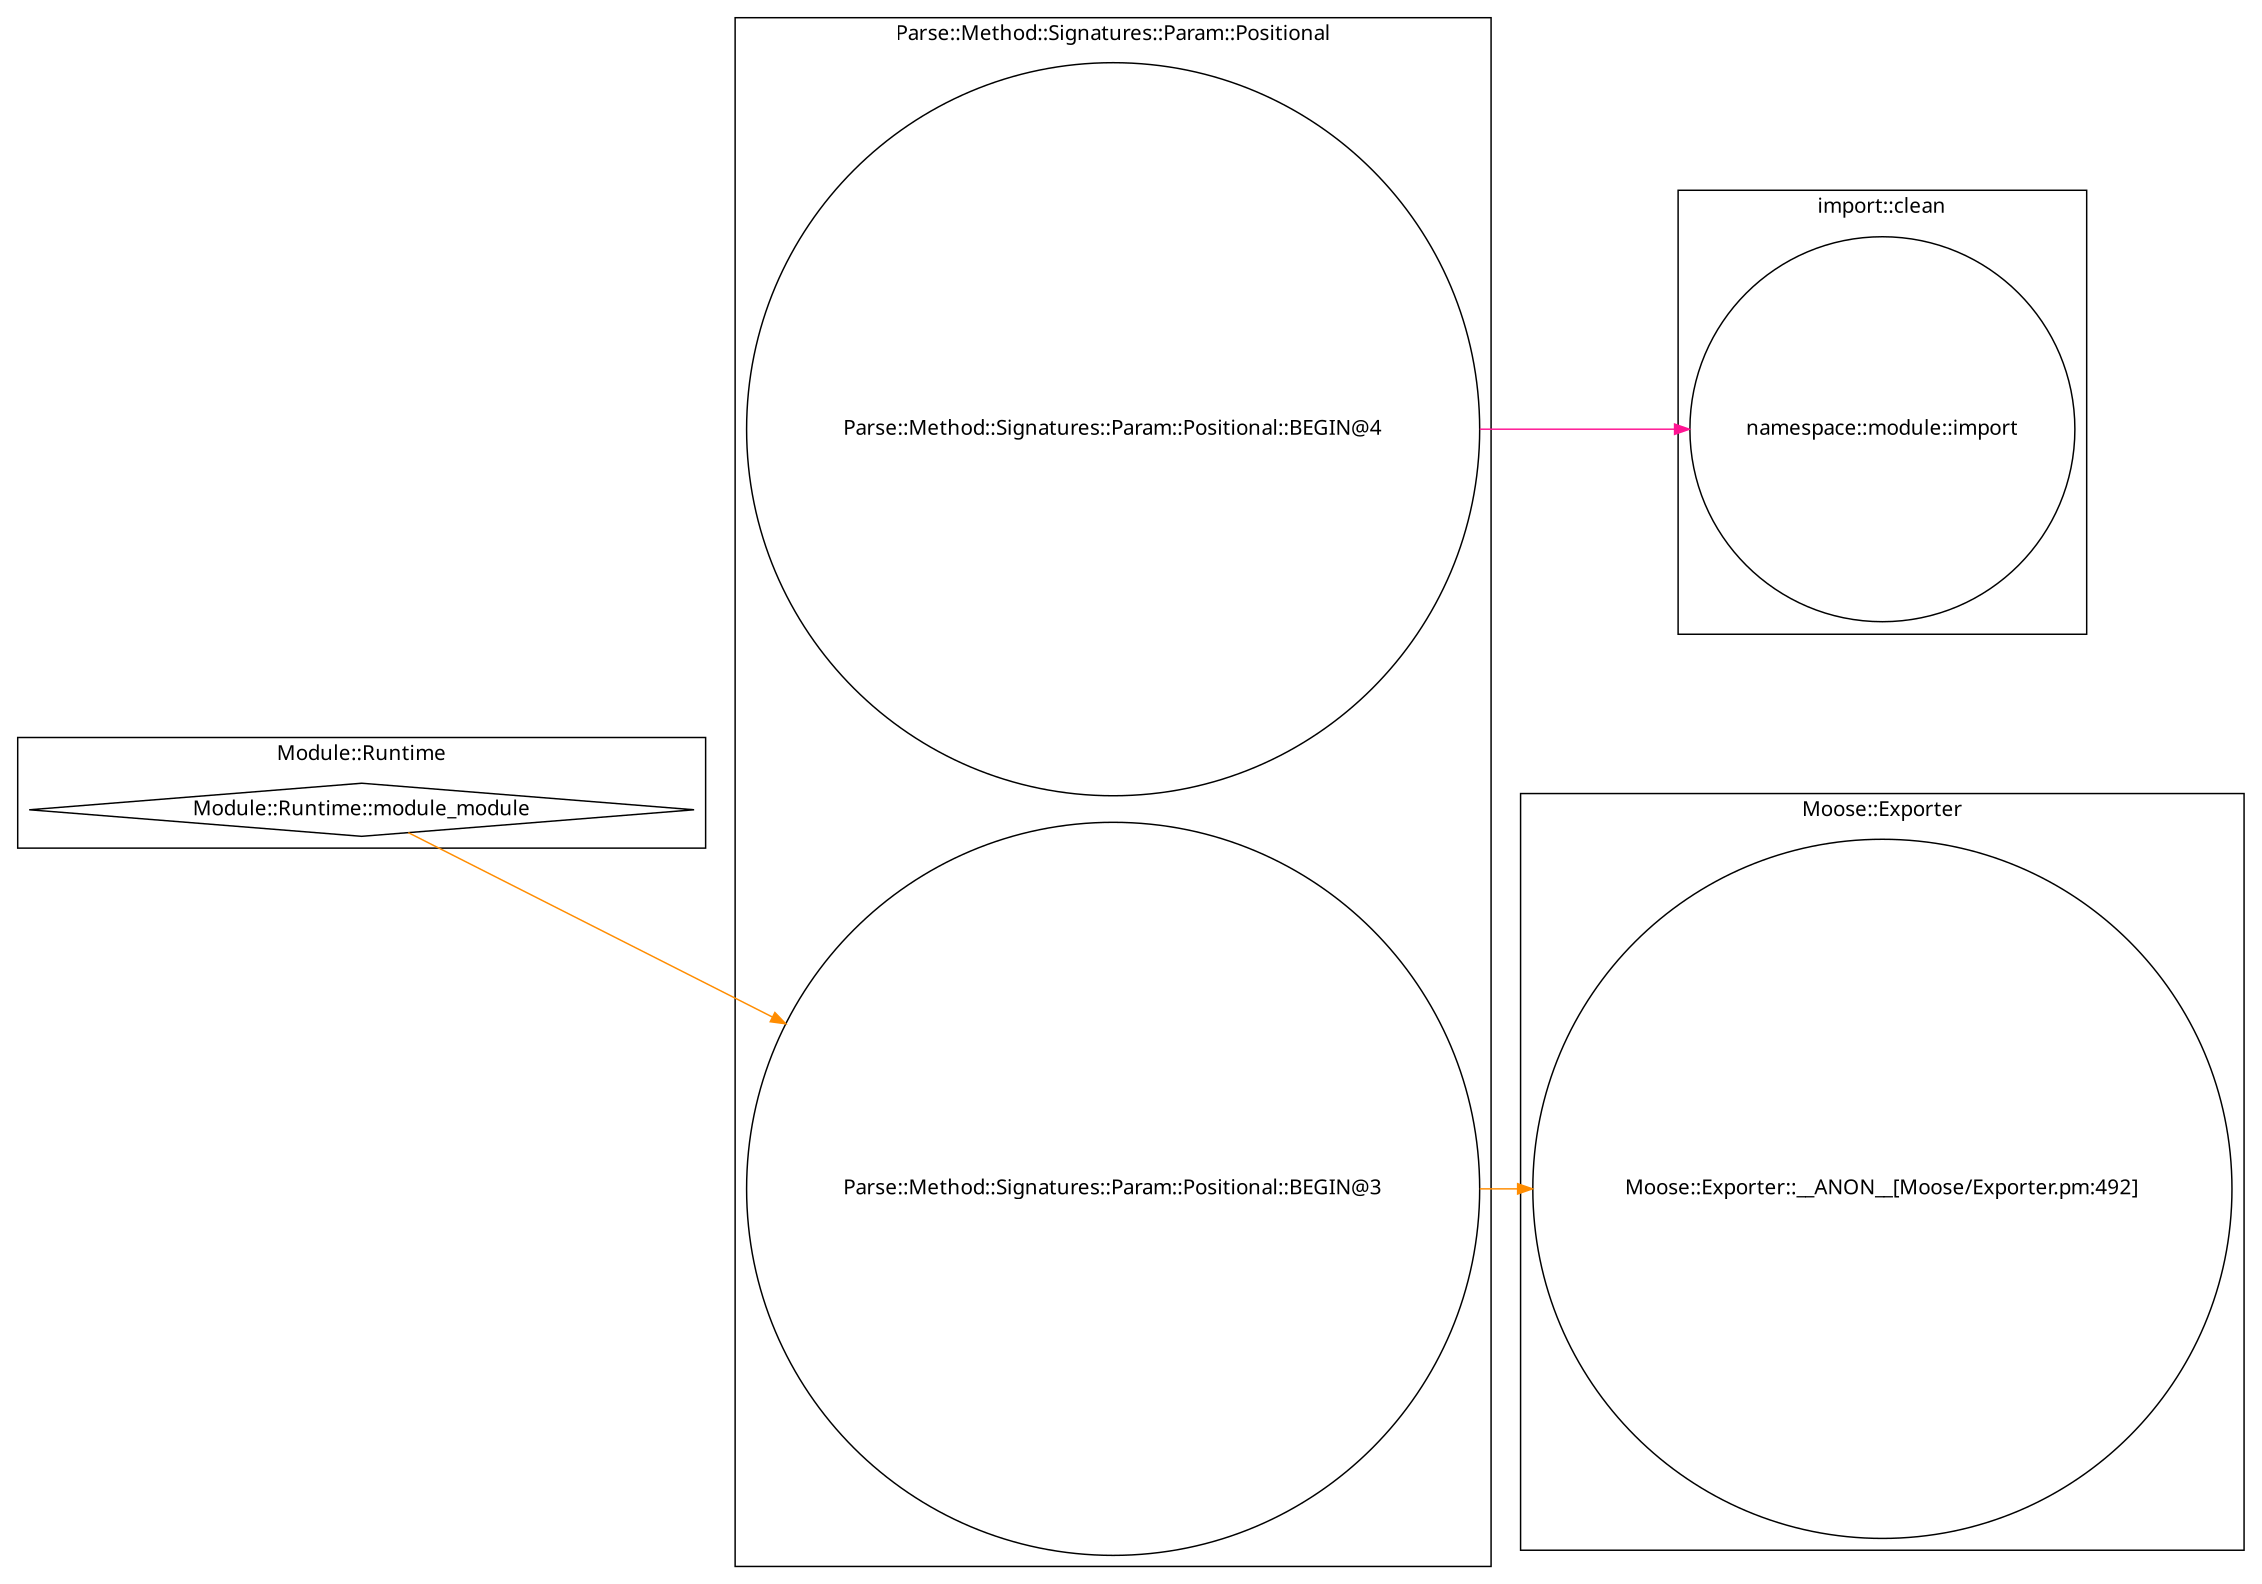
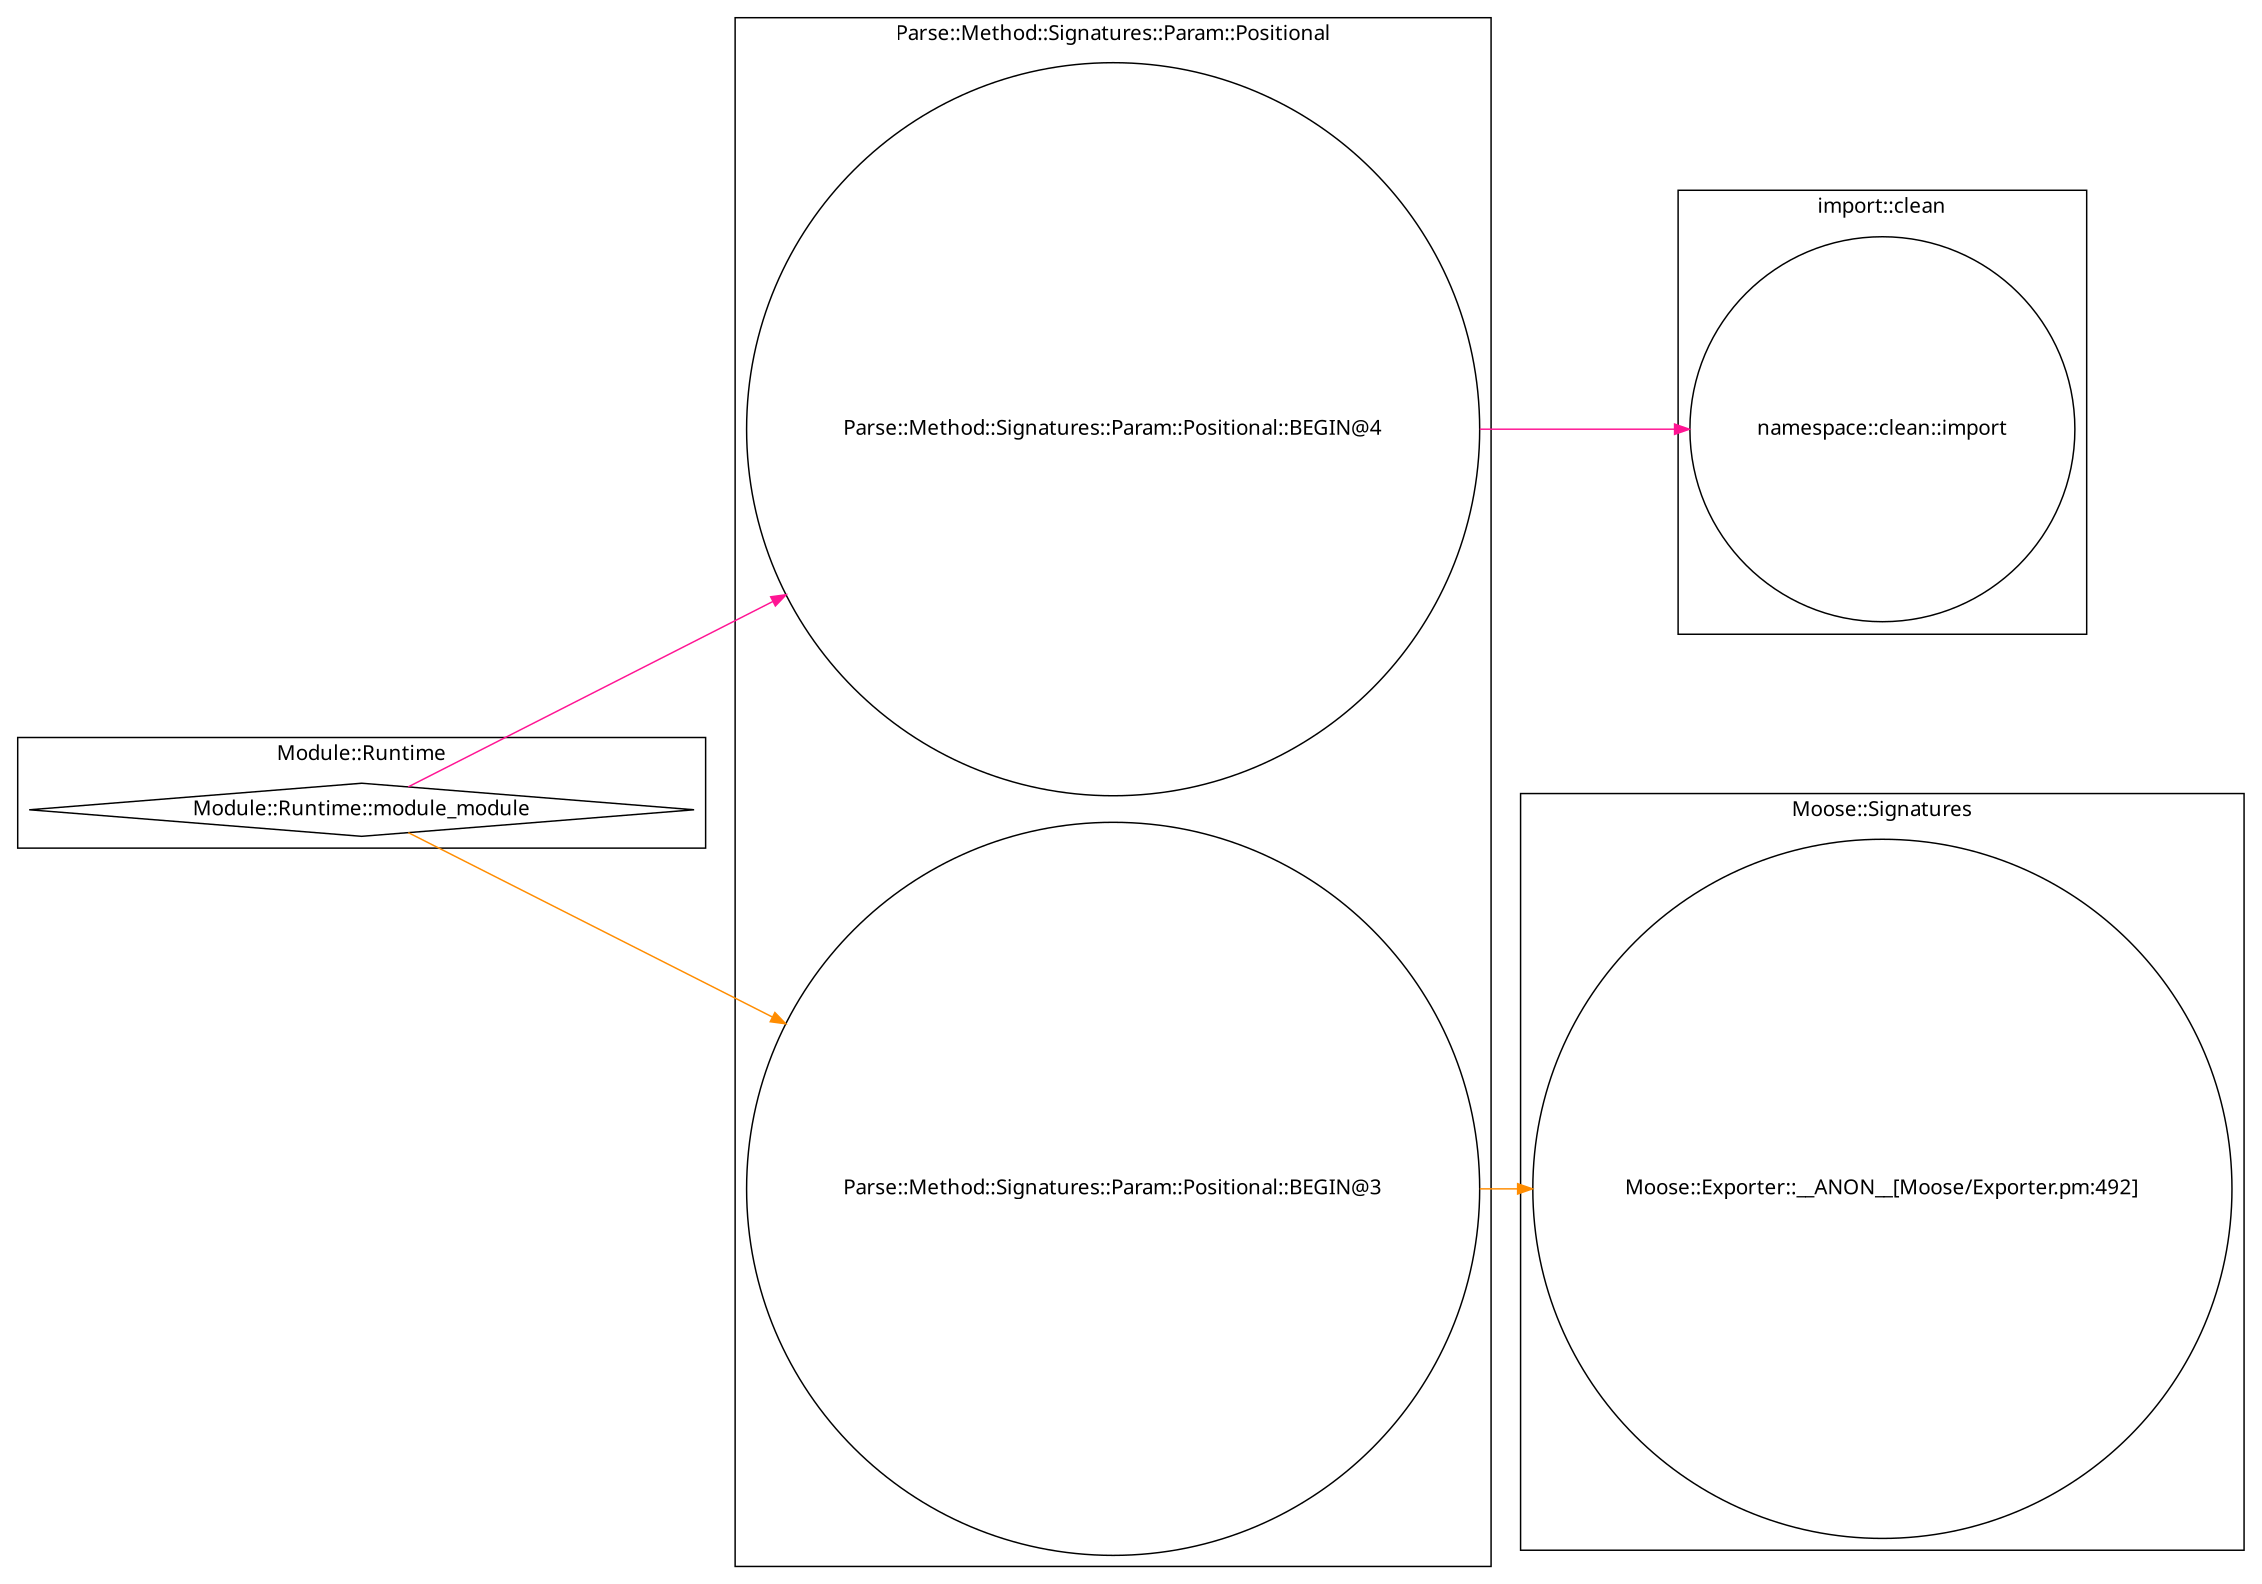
(1882, 429) -> (1882, 429)
none -> (591, 694)
(1882, 811) -> (1882, 811)
